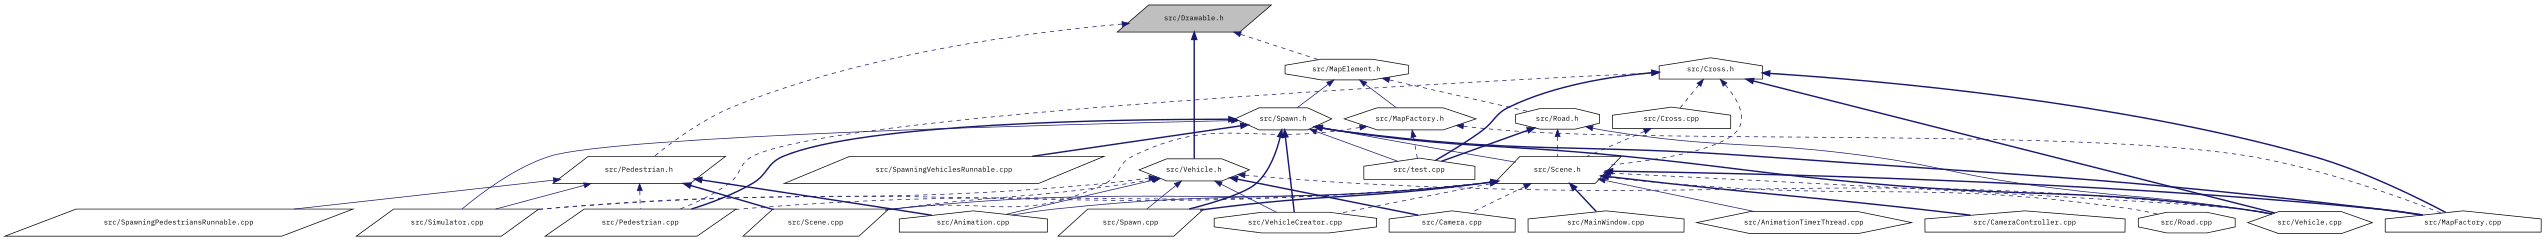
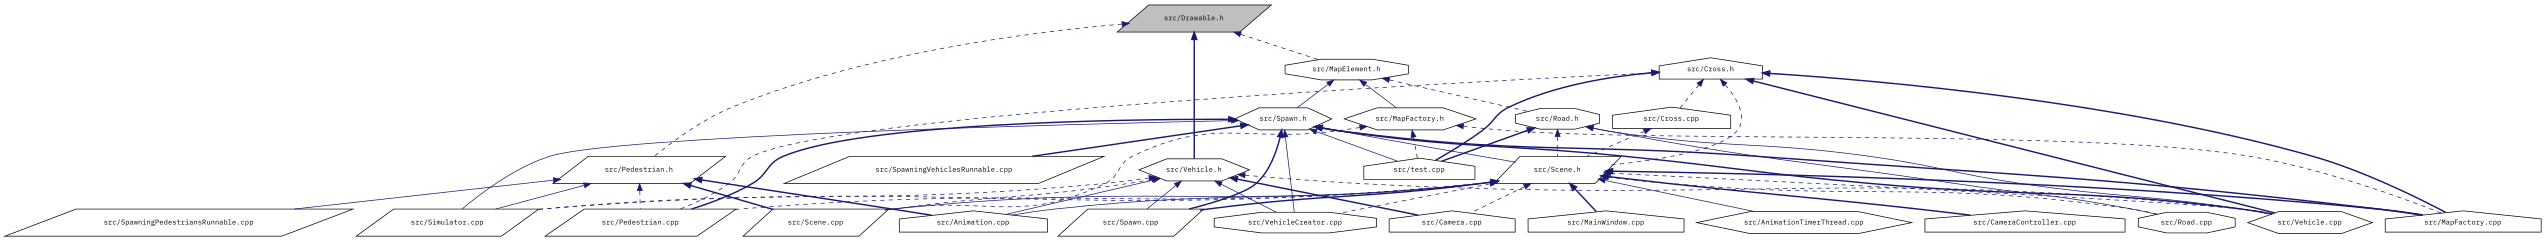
none -> (1875, 172)
(1290, 173) -> (1290, 173)
